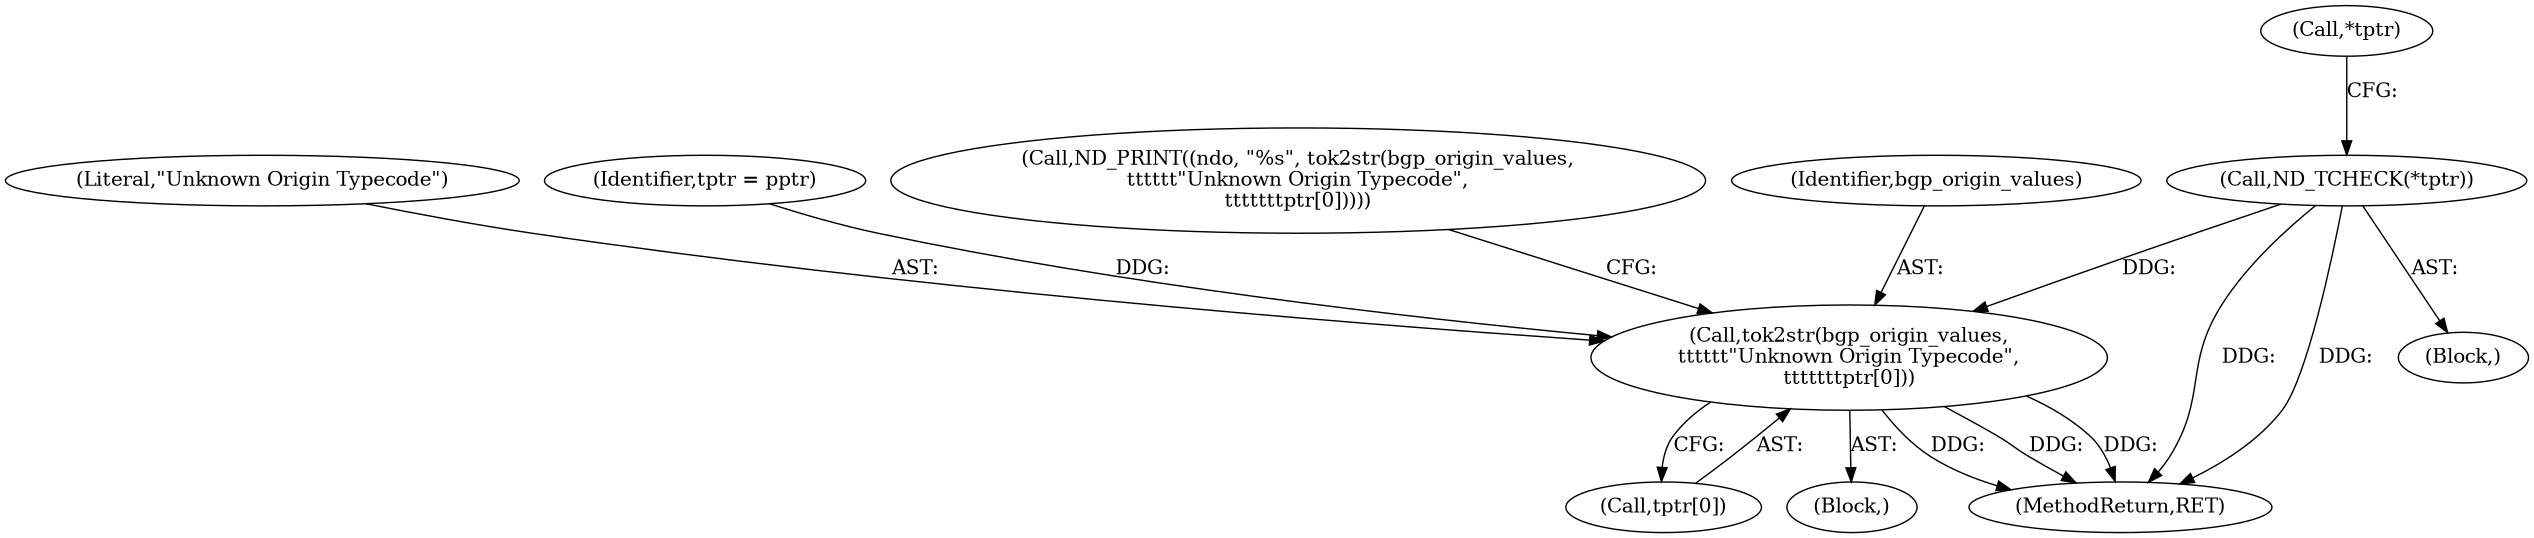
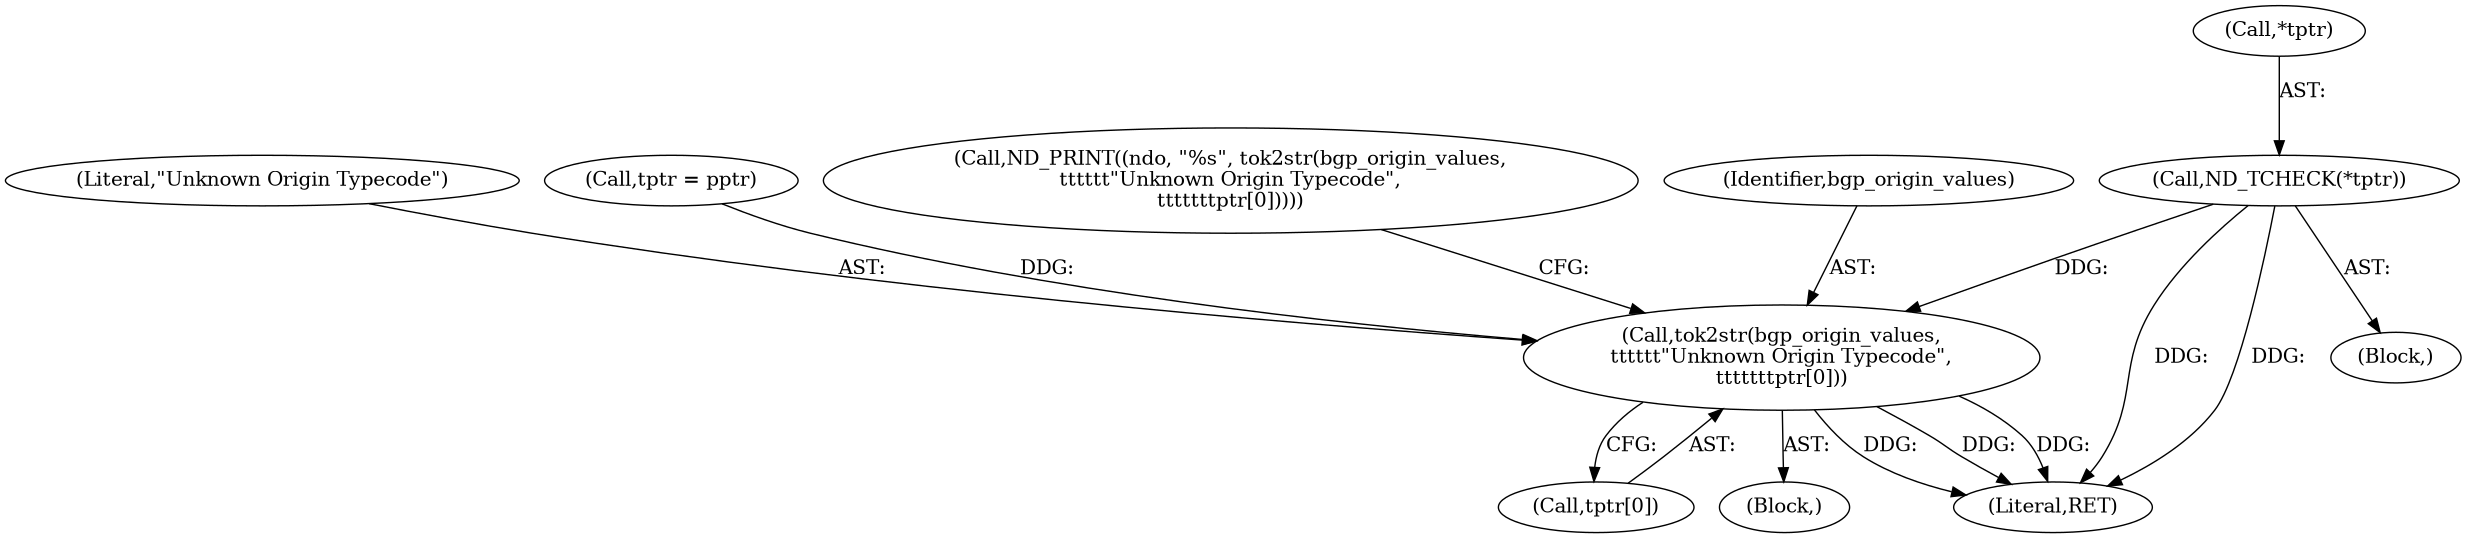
(2376, 92) -> (2306, 92)
(705, 181) -> (671, 181)
(2120, 507) -> (2053, 507)
